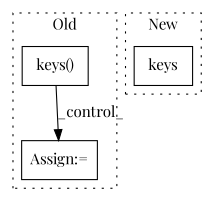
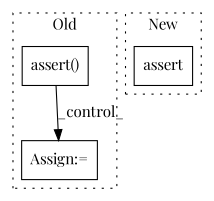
(55, 66) -> (55, 66)
(163, 66) -> (163, 66)
